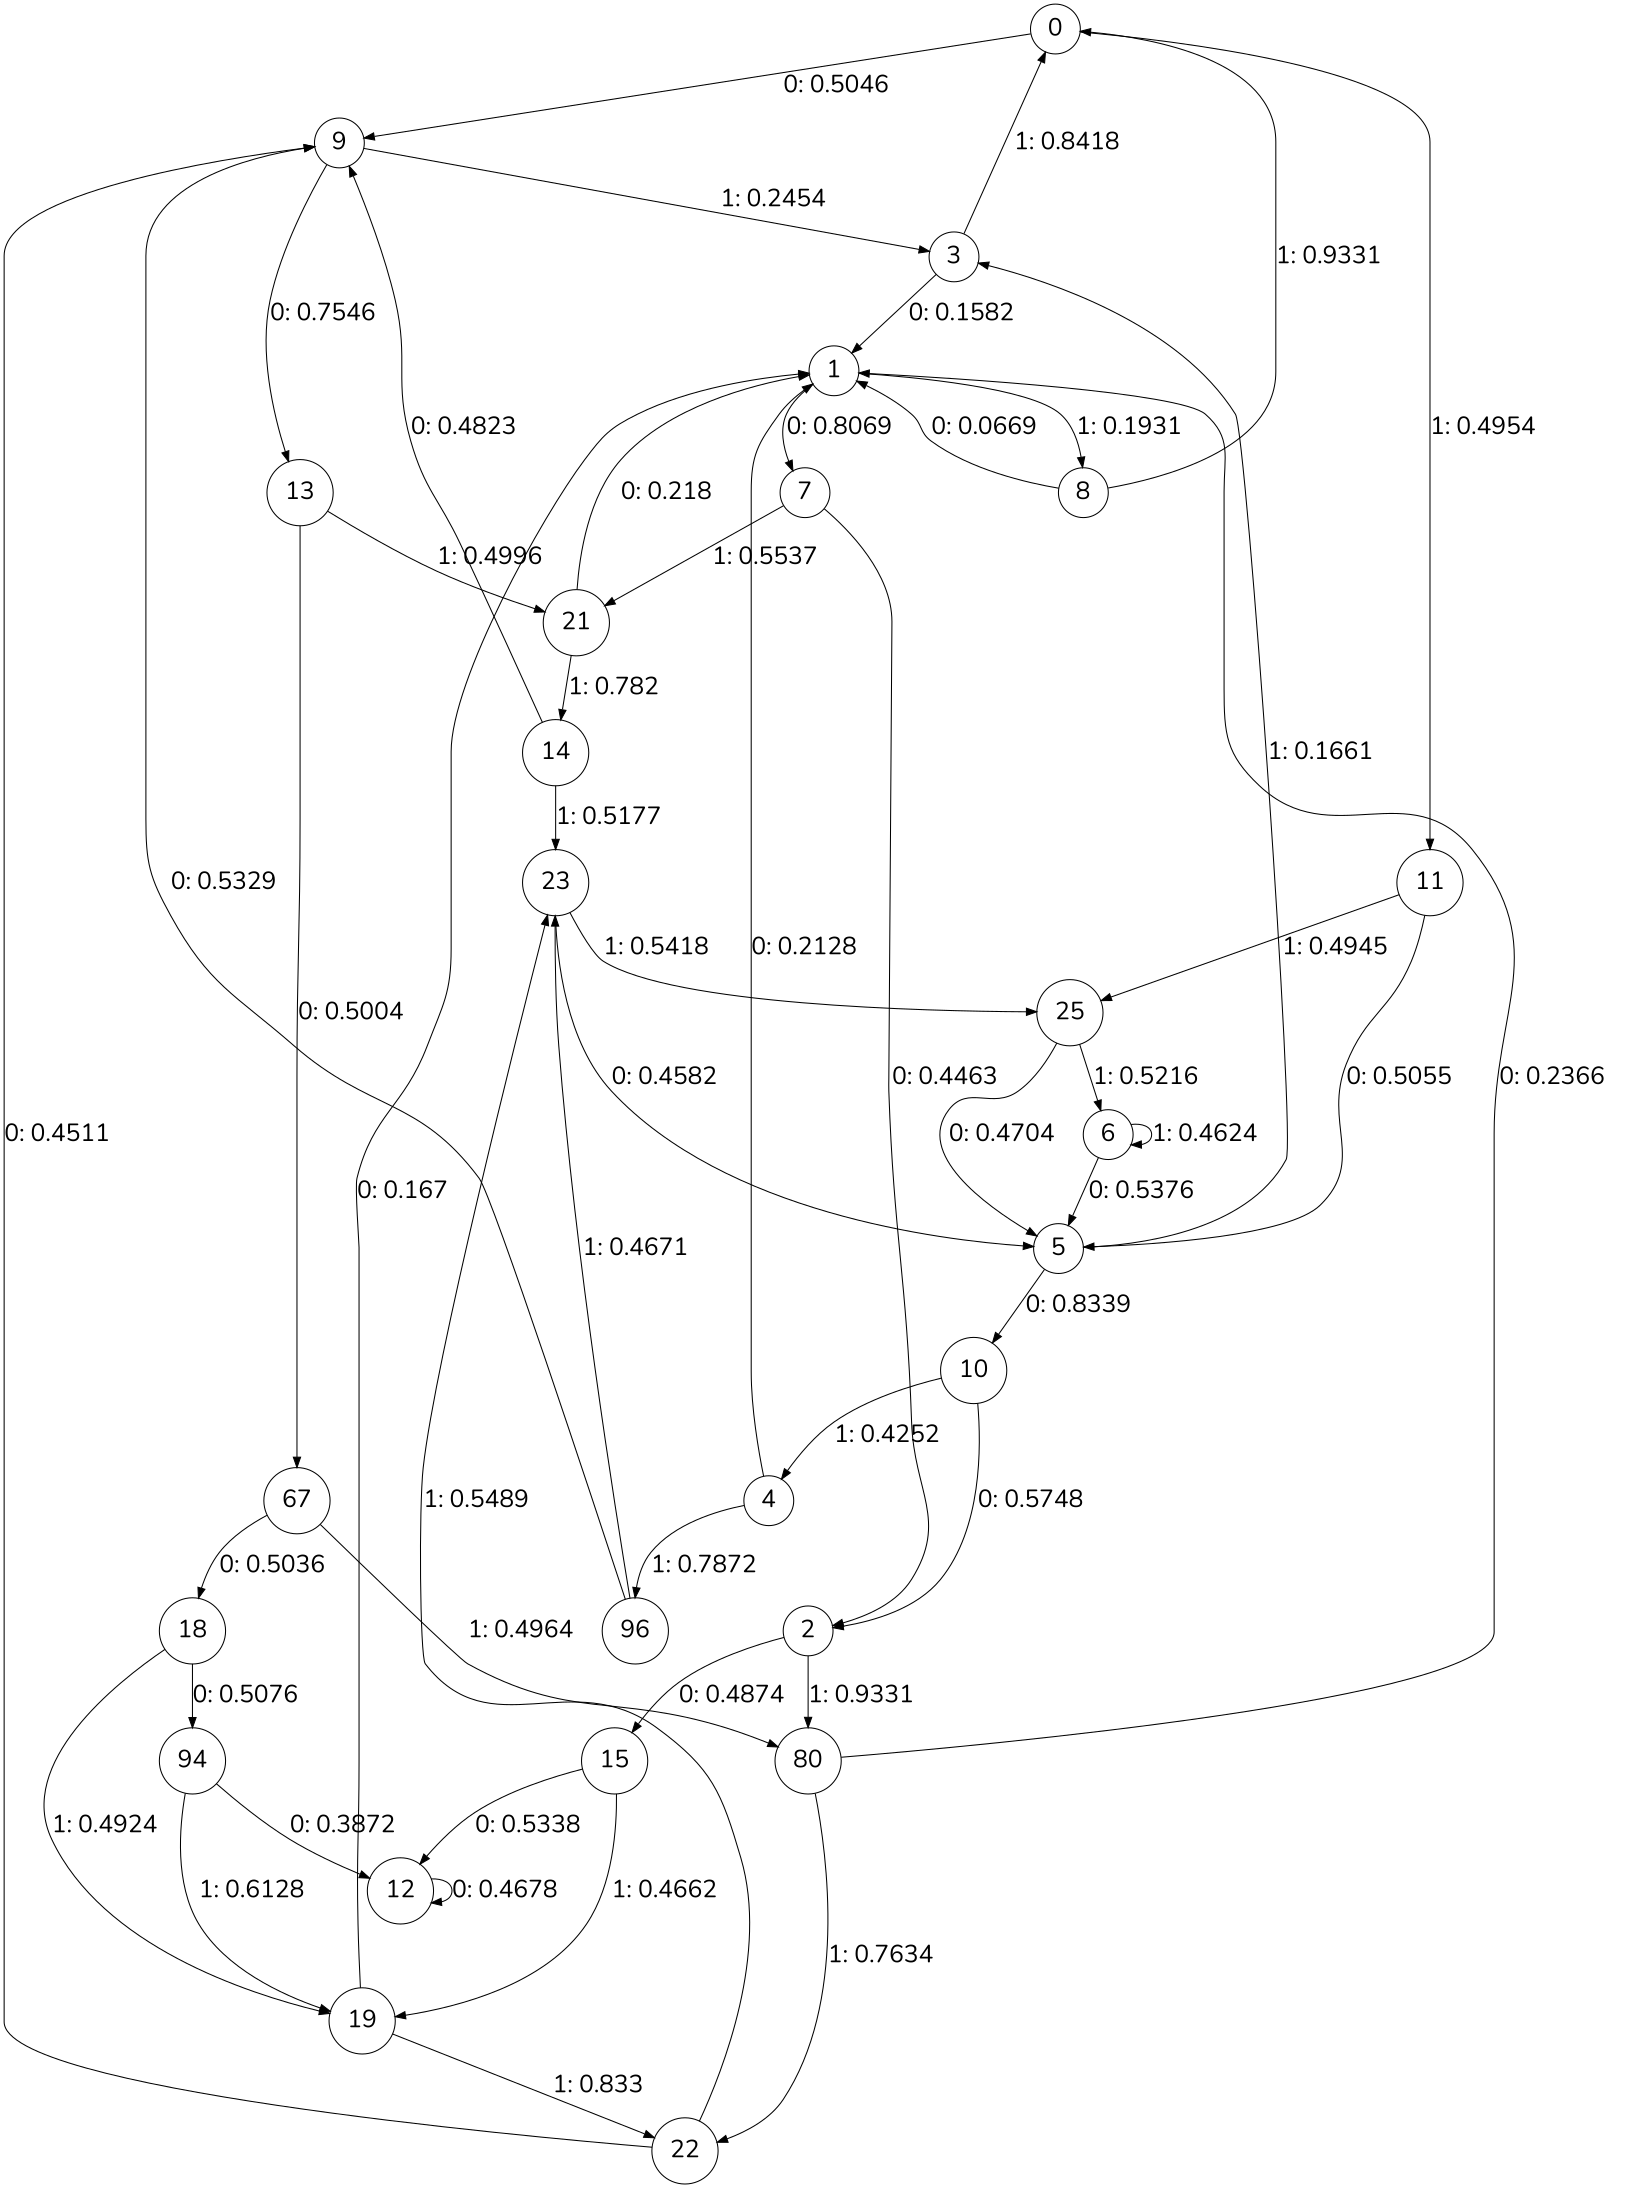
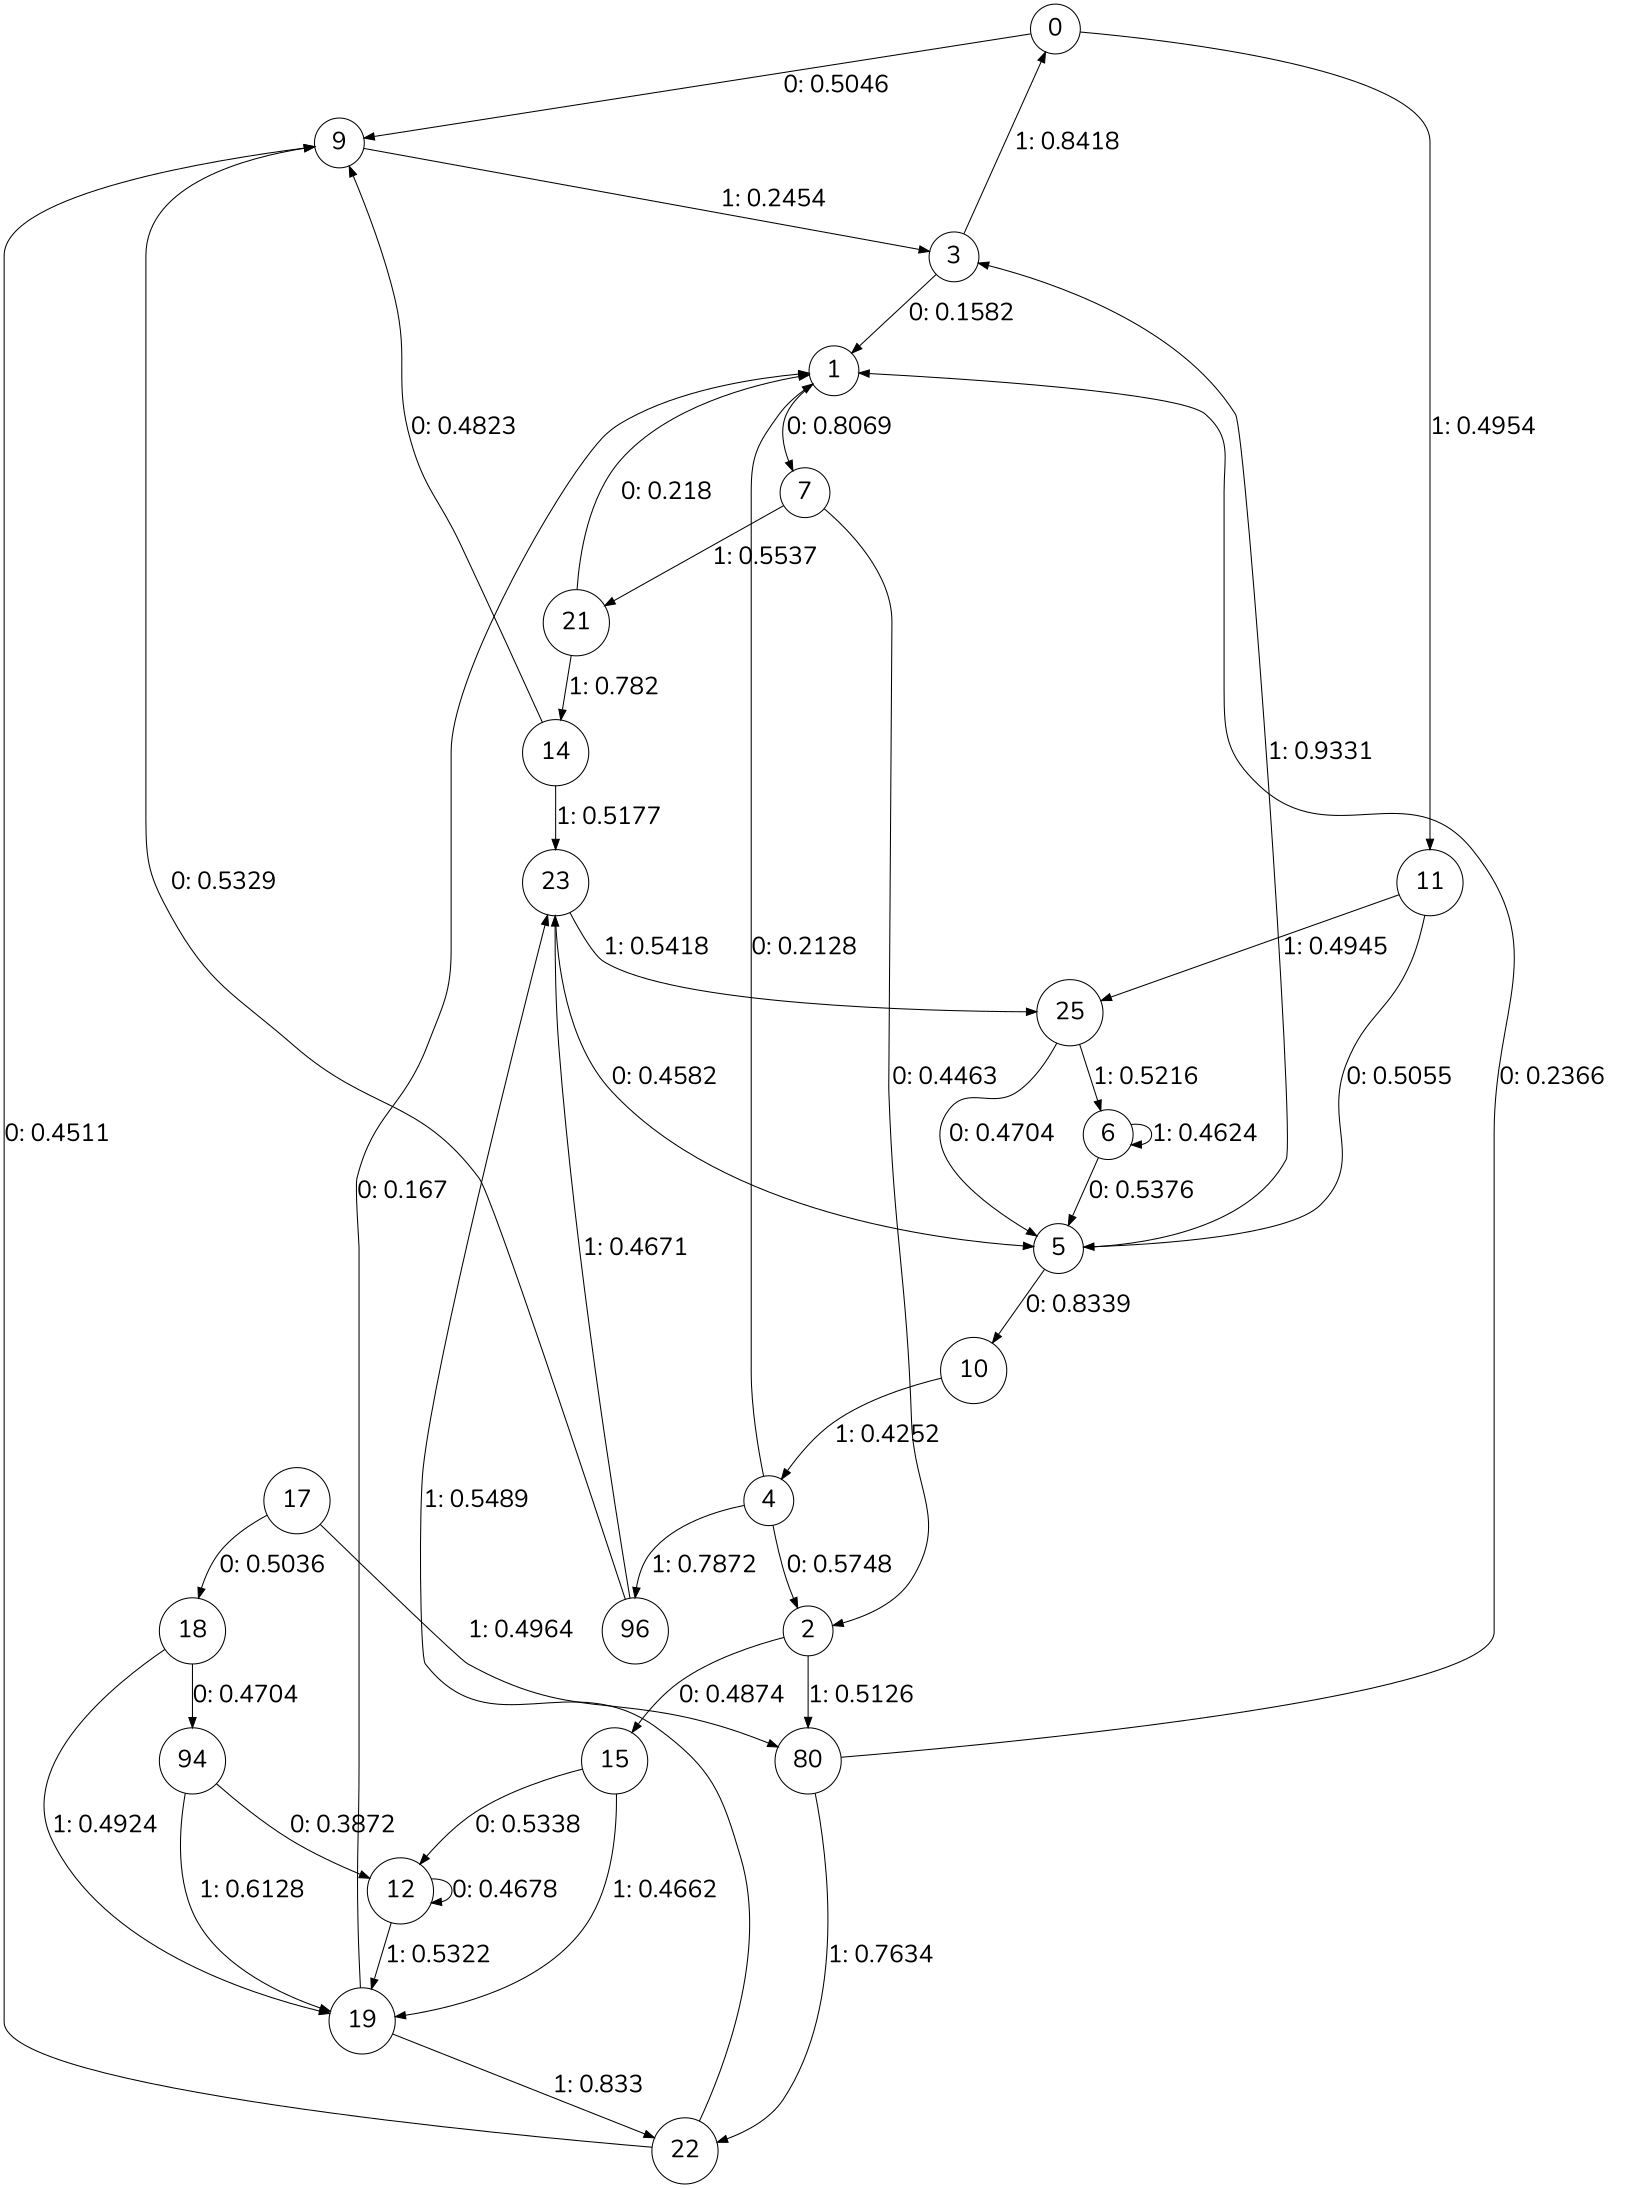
(300, 493) -> none
(1083, 493) -> none
(1330, 753) -> (1330, 753)
(297, 1501) -> (297, 1501)
(959, 1547) -> (781, 1563)
(255, 1696) -> (255, 1696)
(871, 1696) -> (871, 1696)
none -> (383, 1951)
